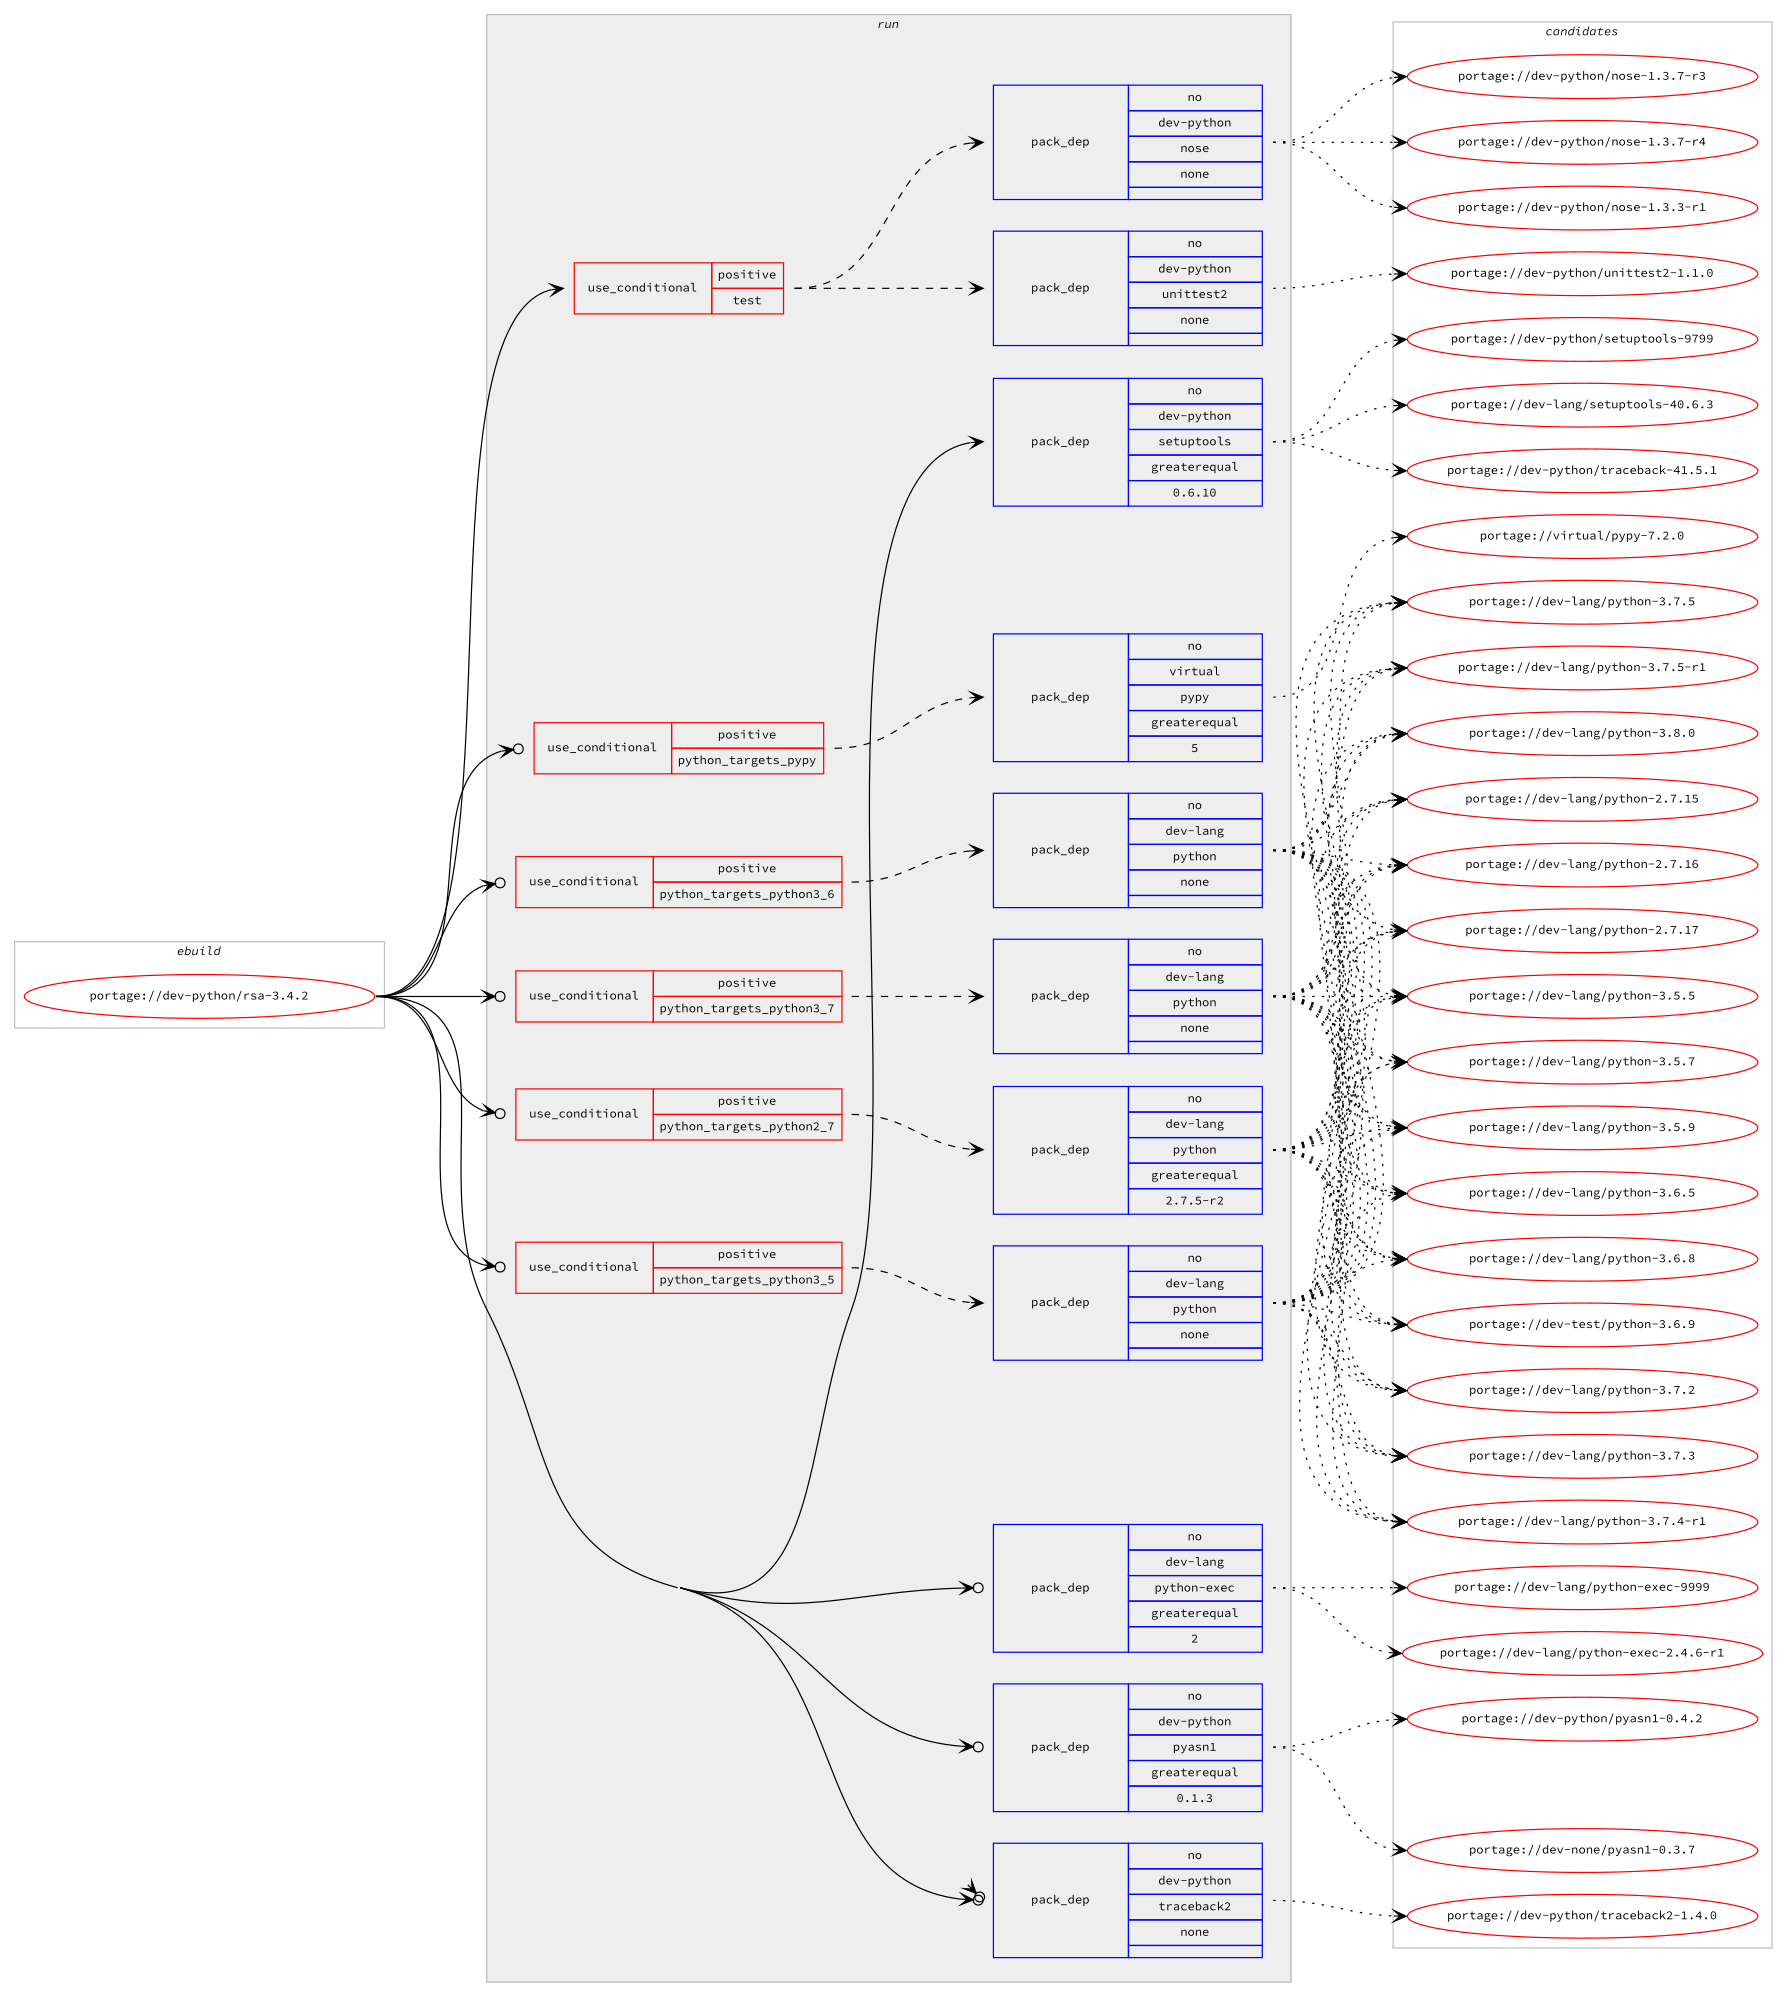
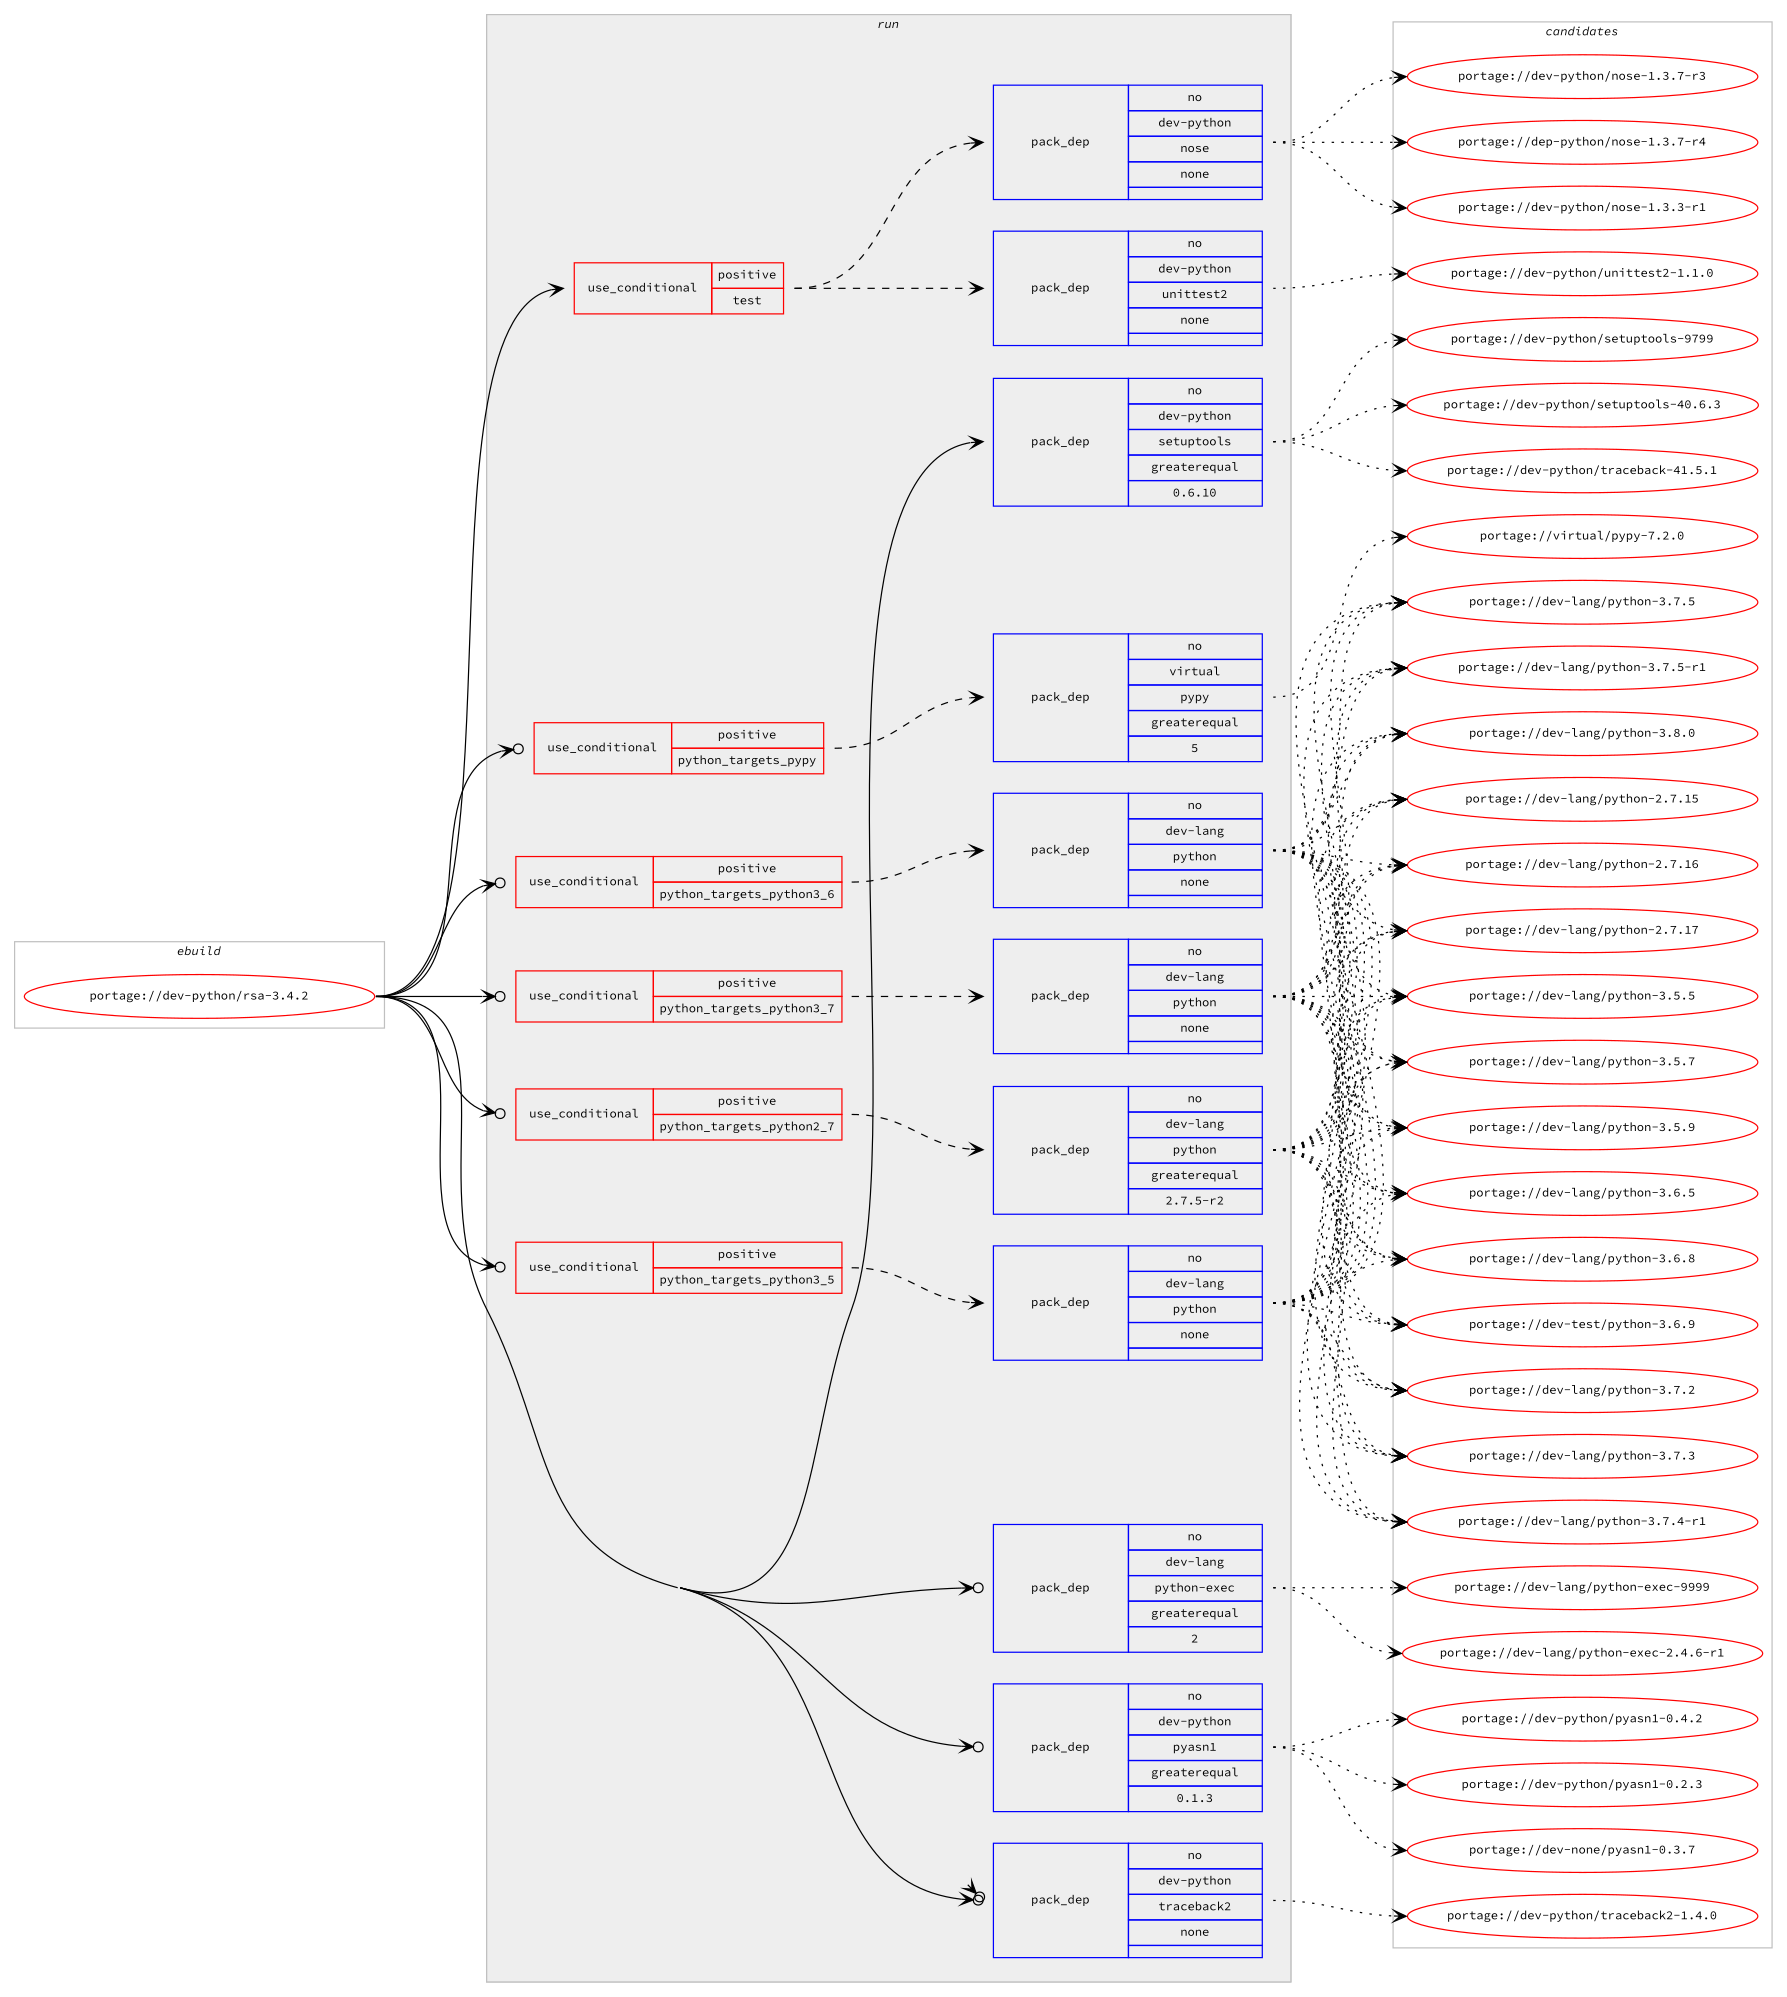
(1583, 142) -> (1583, 142)
(1583, 405) -> (1583, 405)
none -> (1583, 1785)
